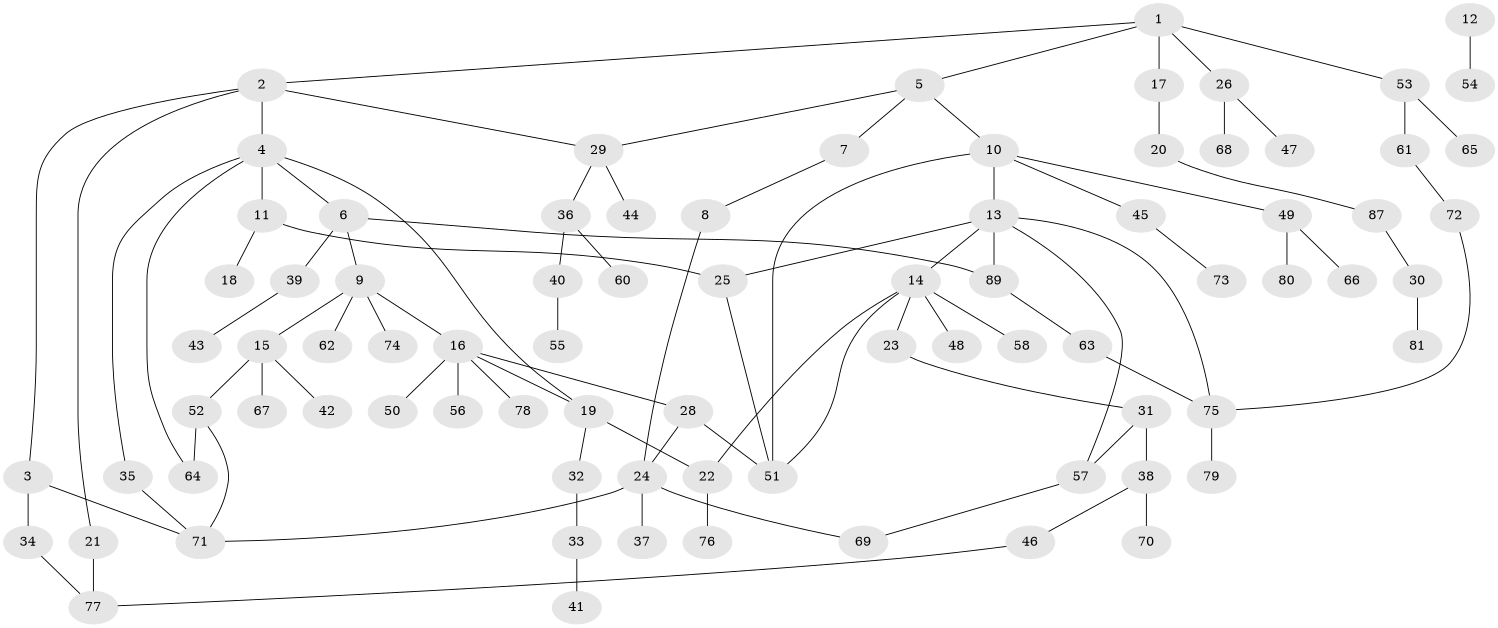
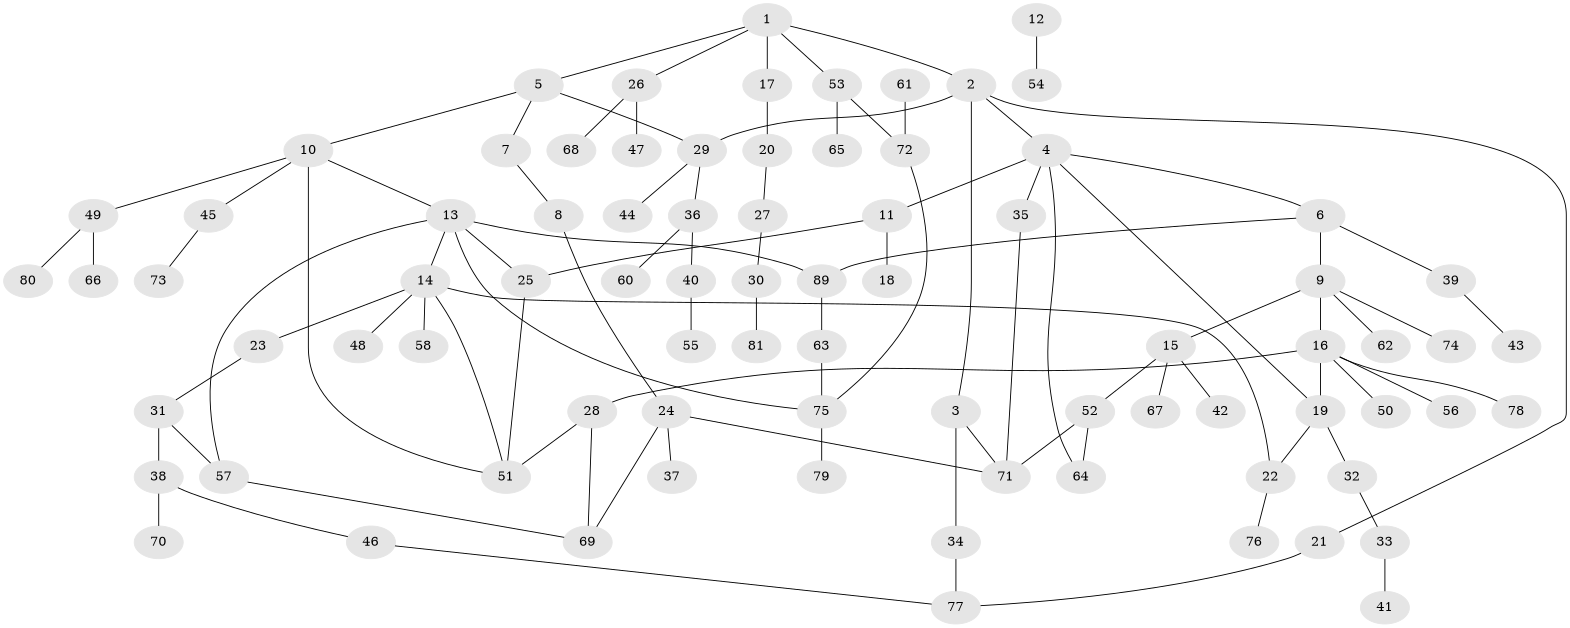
(1405, 118) -> (874, 121)
(1377, 216) -> (763, 216)
(665, 444) -> (590, 477)
